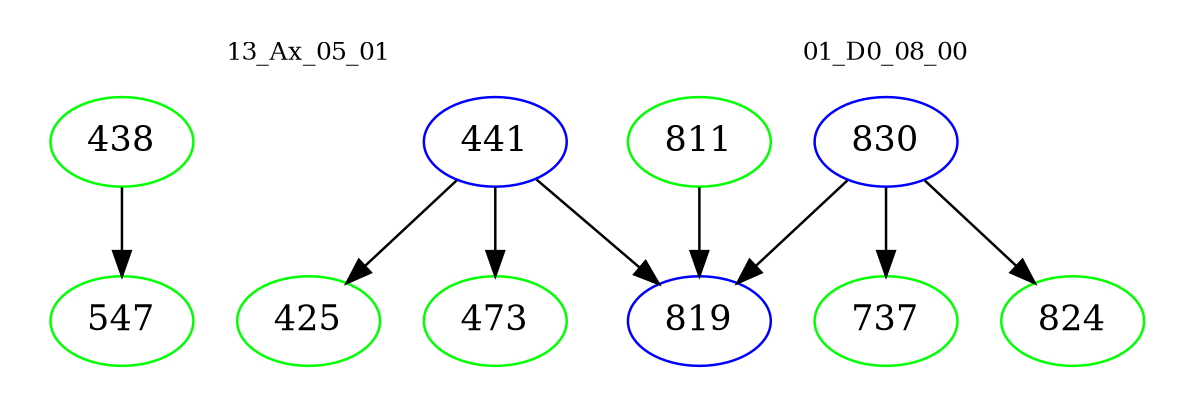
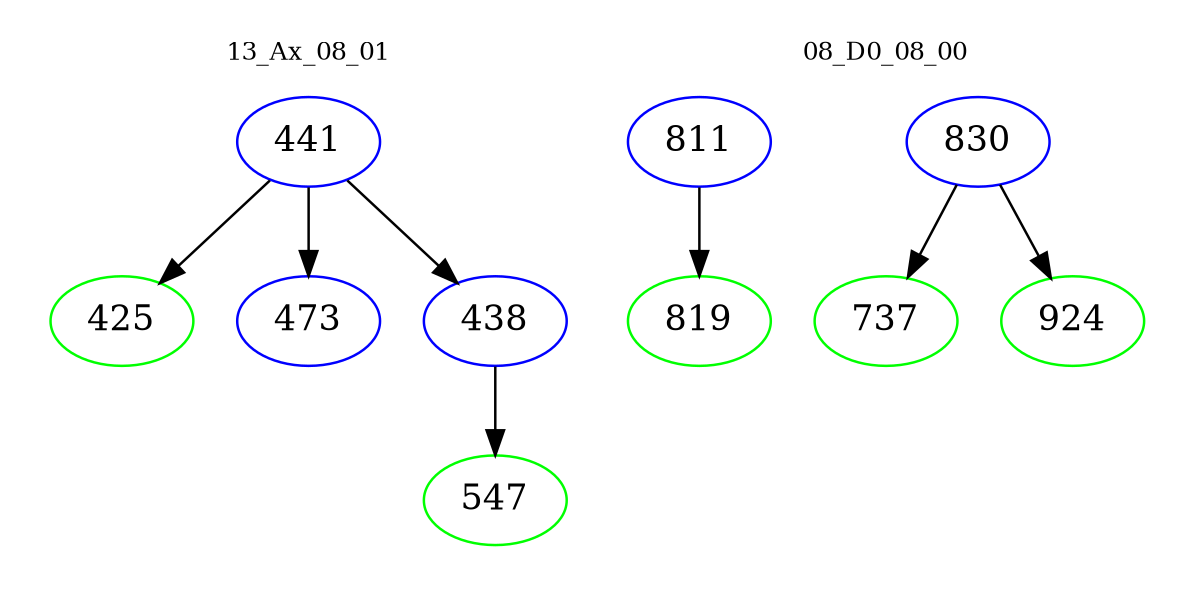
(309, 54) -> (309, 54)
(886, 54) -> (886, 54)
(122, 142) -> (495, 321)
(699, 142) -> (699, 142)
(570, 208) -> (393, 223)
(802, 223) -> none
(495, 321) -> (309, 321)
(699, 321) -> (699, 321)
(1073, 321) -> (1073, 321)
